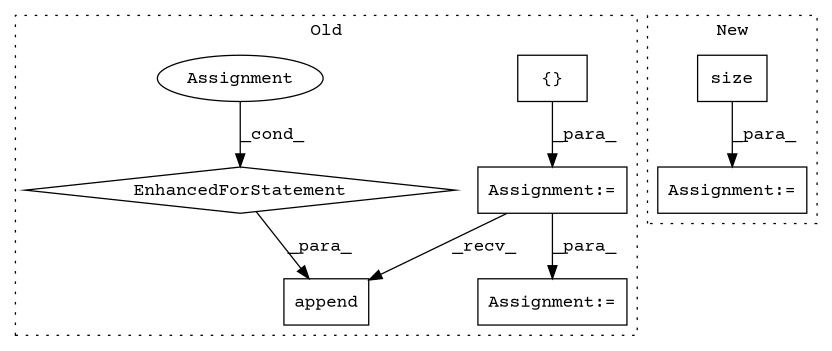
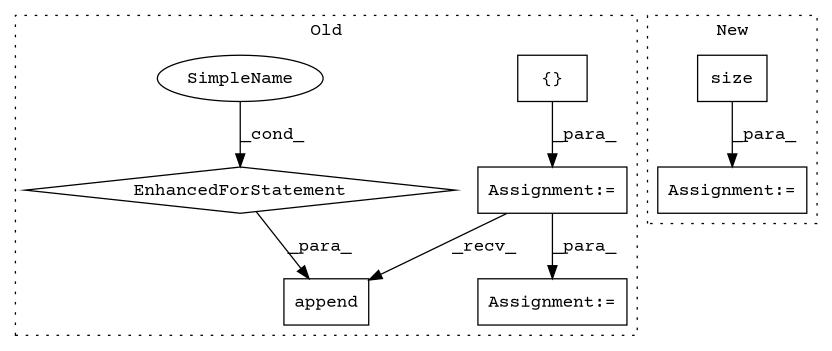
(240, 78) -> (240, 78)
